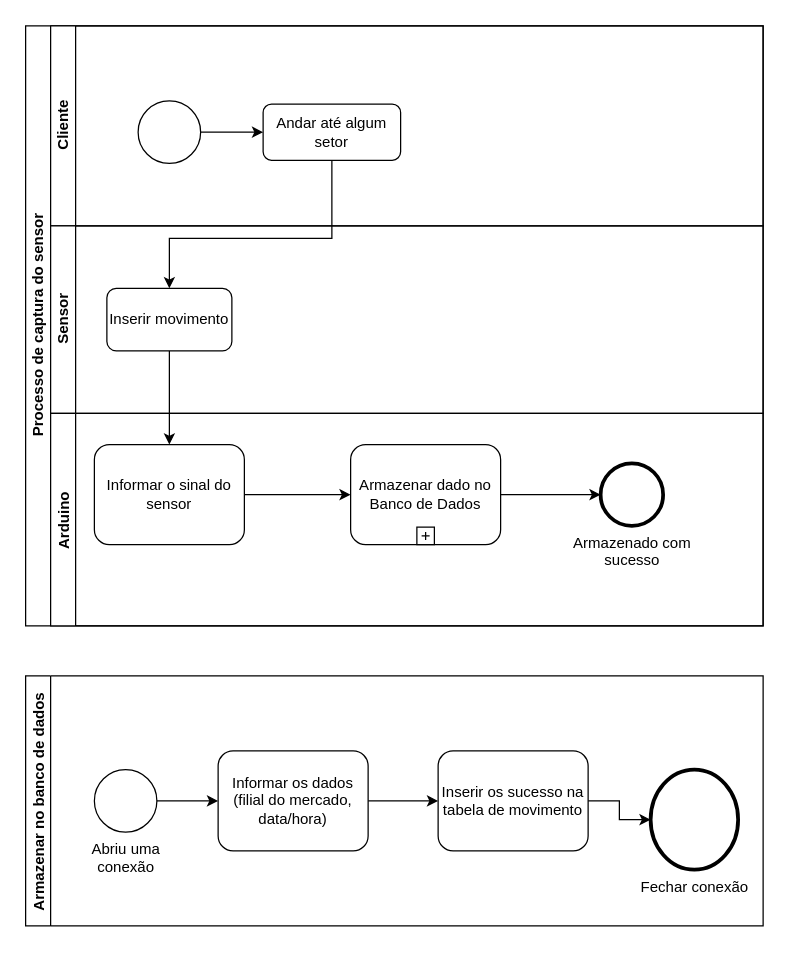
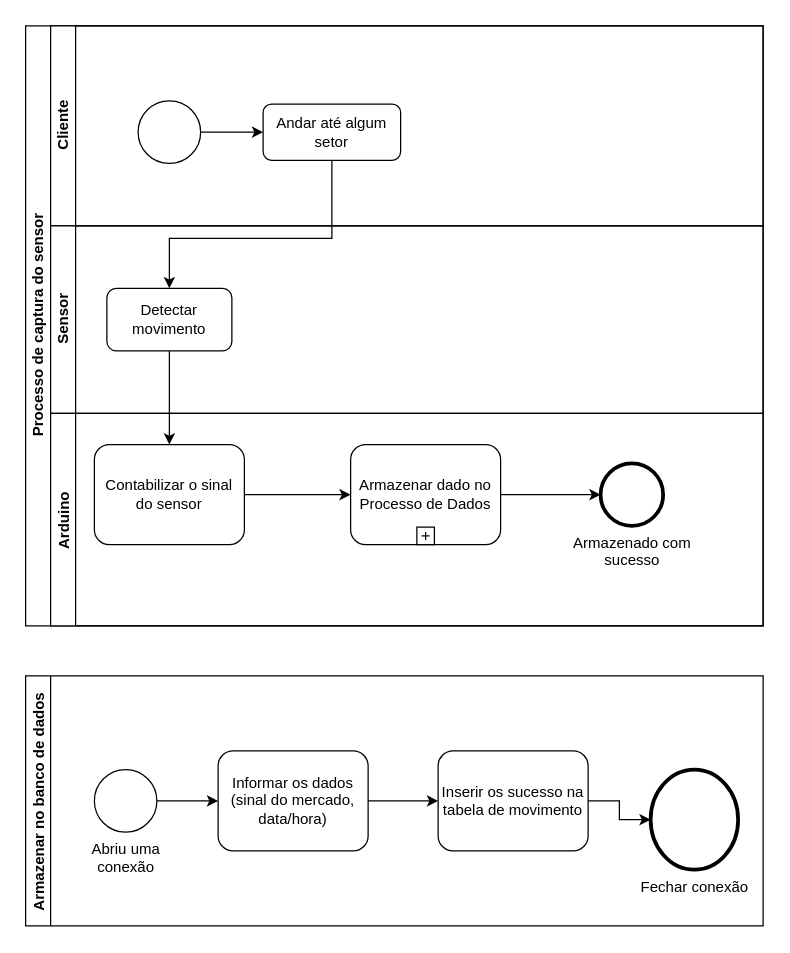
(169, 319) -> (169, 319)
(169, 494) -> (169, 494)
(426, 494) -> (426, 494)
(293, 801) -> (293, 801)
